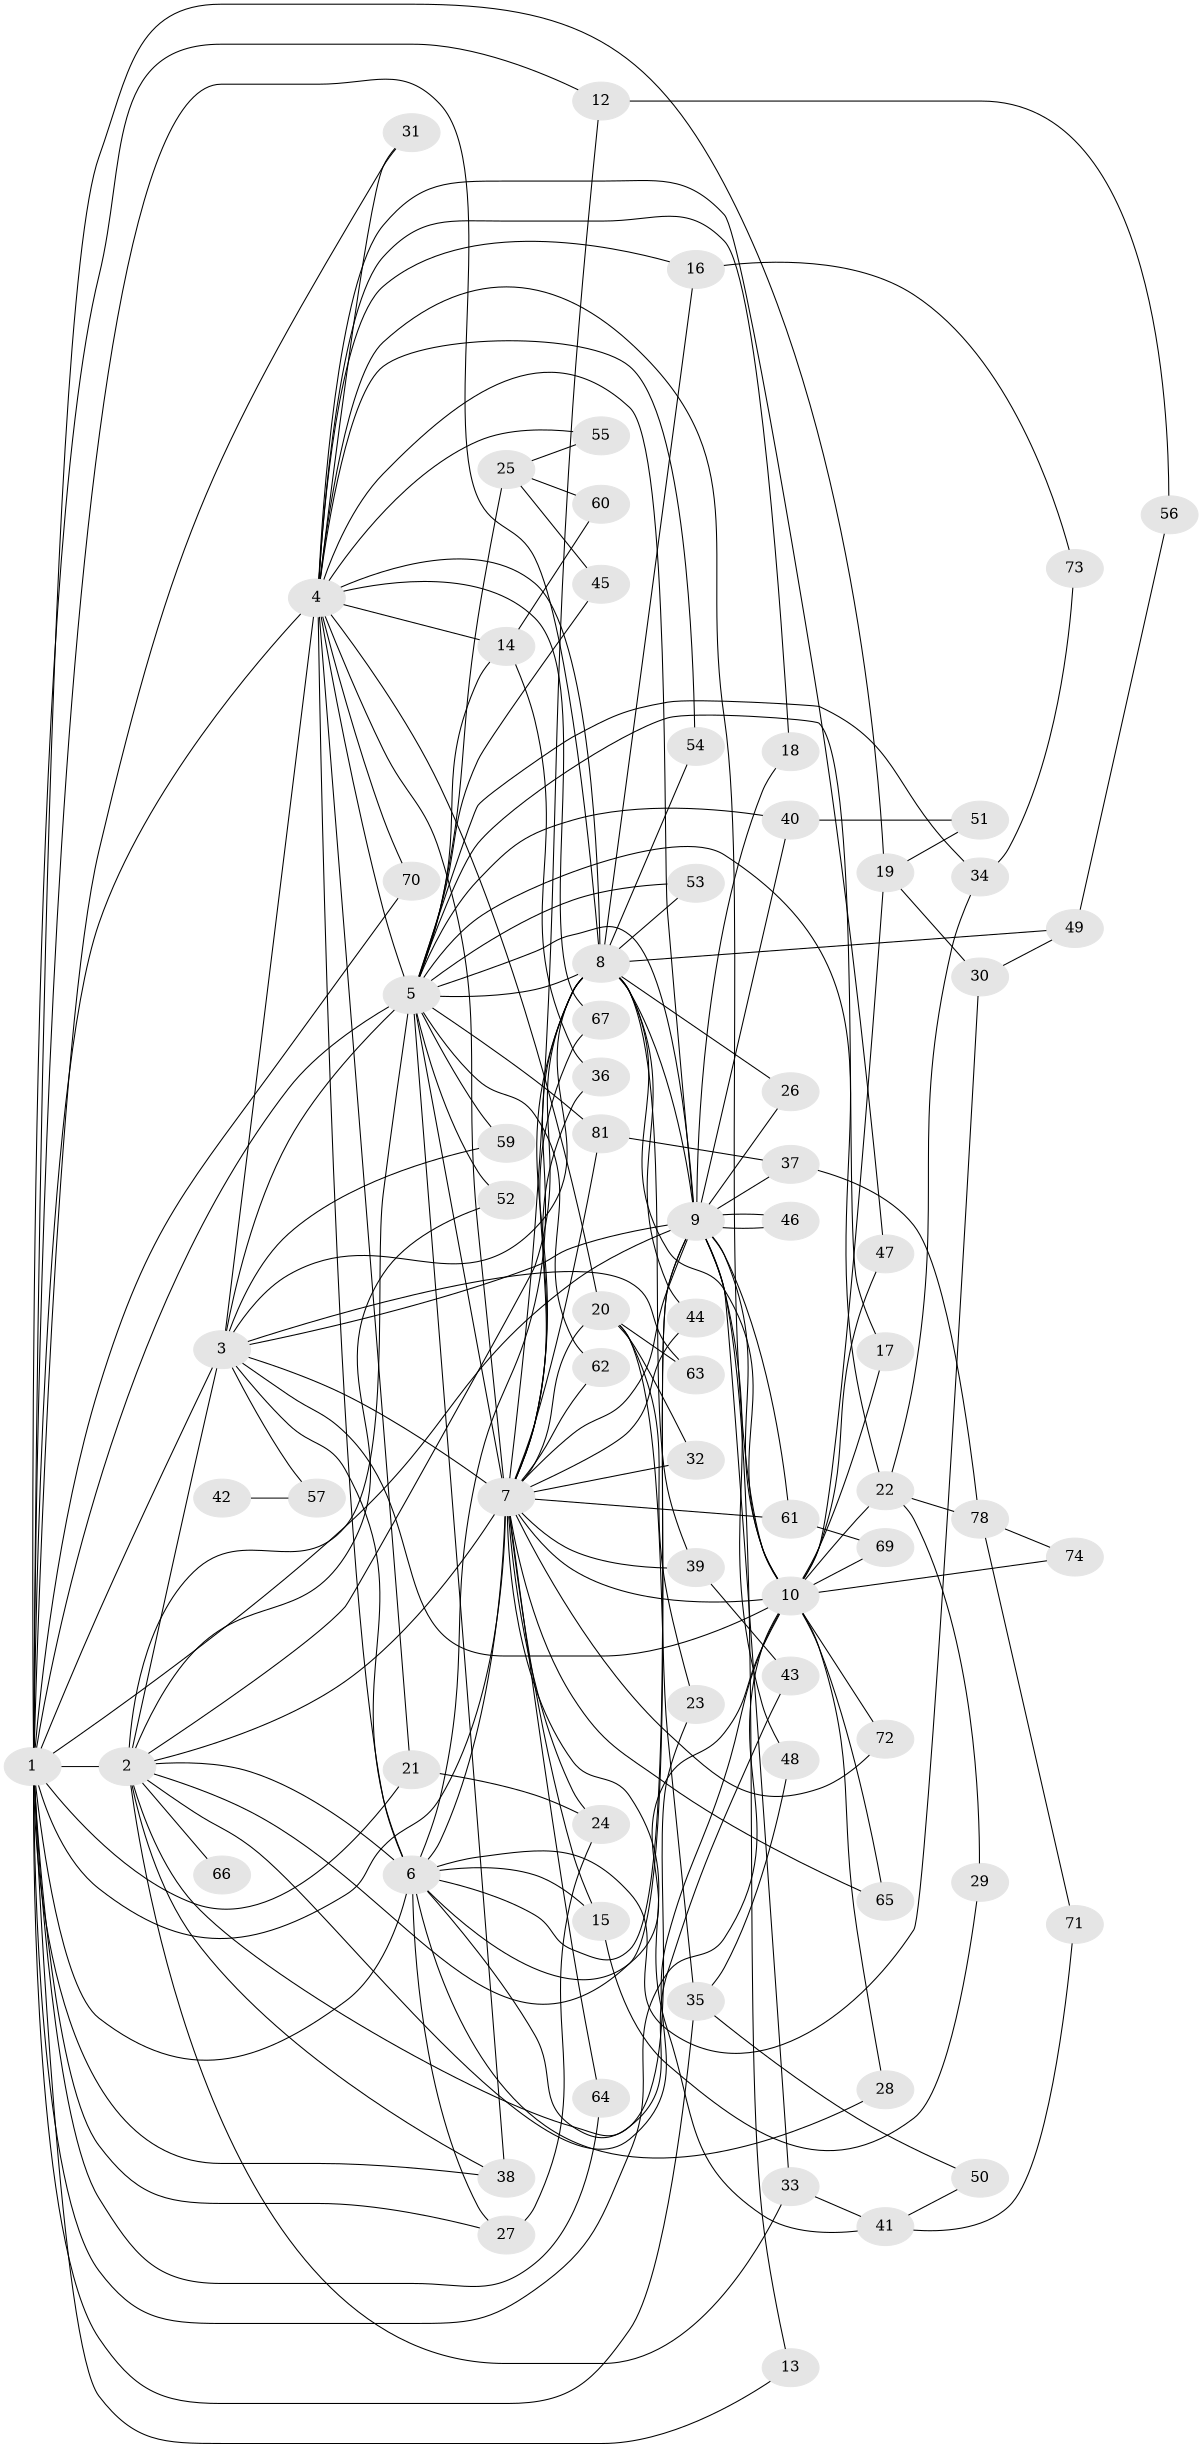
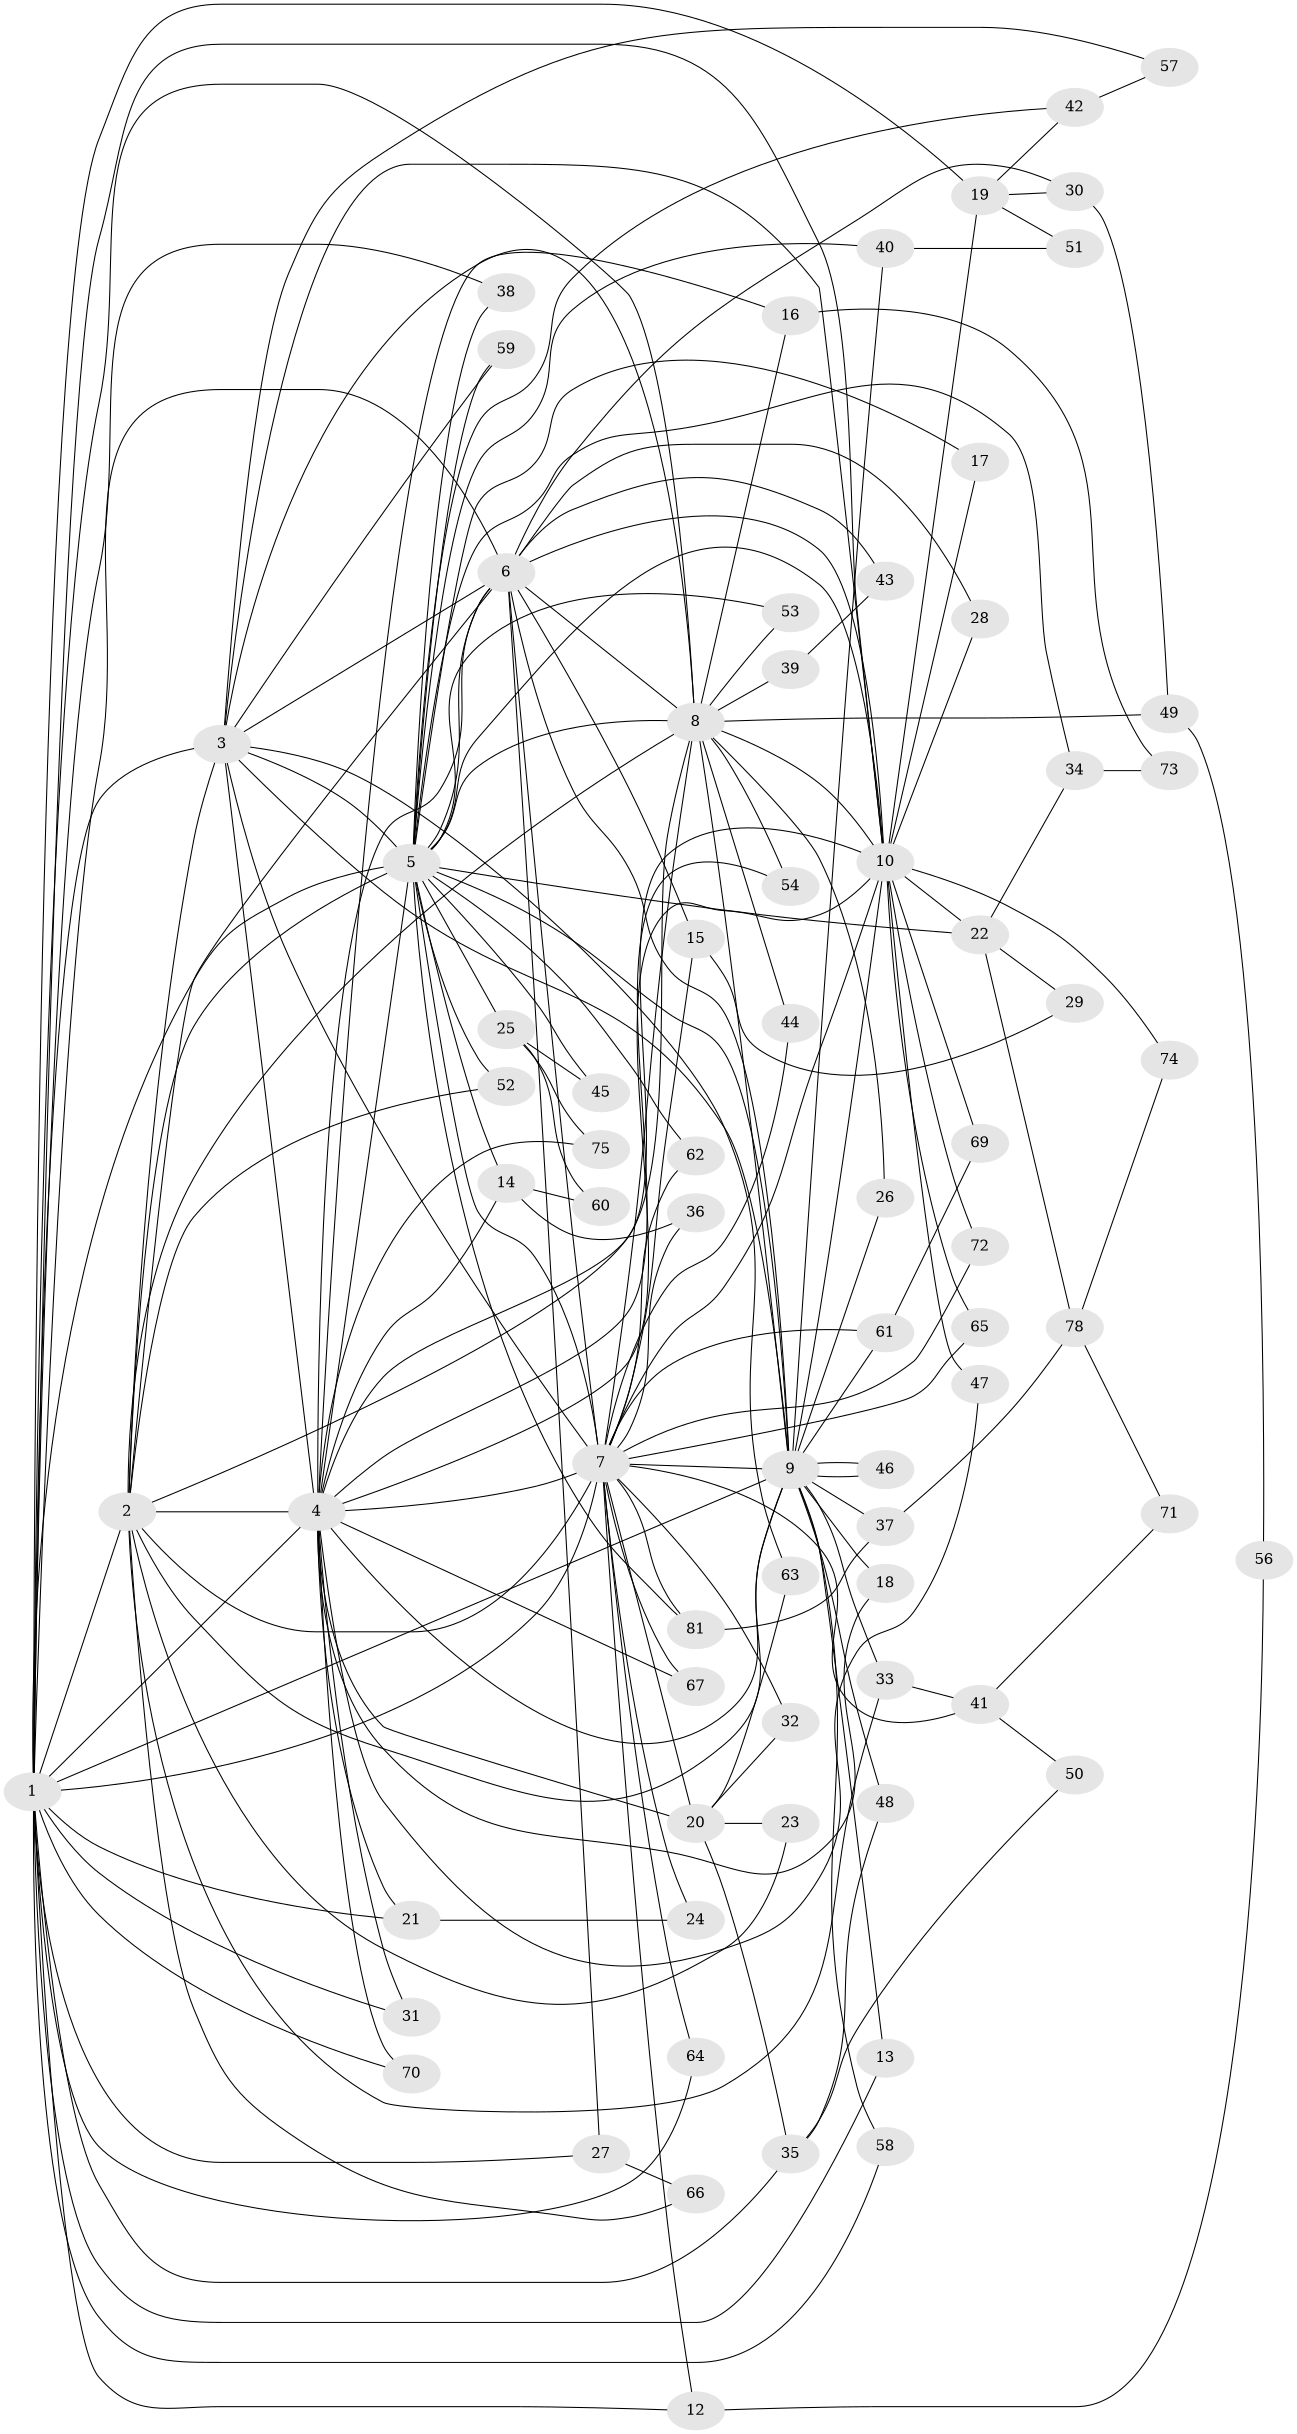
none -> (1028, 152)
none -> (552, 321)
(601, 436) -> (601, 1150)
none -> (690, 553)
none -> (459, 718)
(588, 1556) -> none
(263, 2014) -> (222, 1512)
(562, 2033) -> (650, 2174)
none -> (885, 2147)
